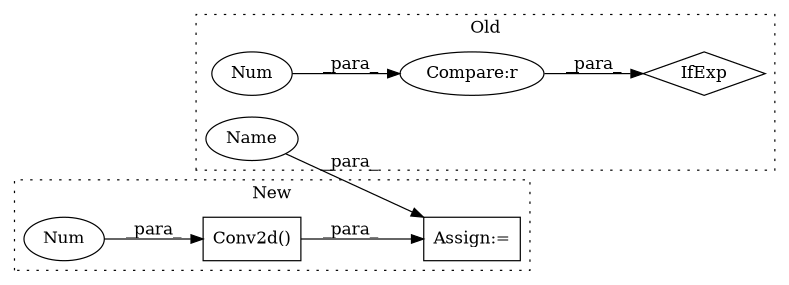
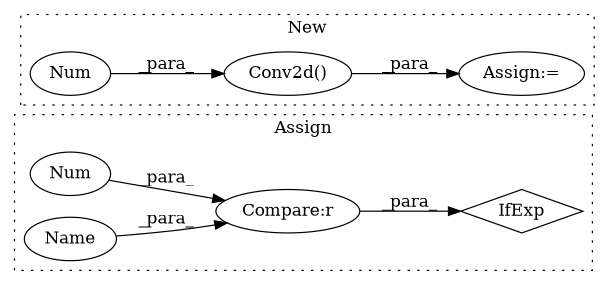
(485, 28) -> (303, 129)
(359, 187) -> (166, 231)
(252, 239) -> (288, 74)
(472, 239) -> (522, 74)
